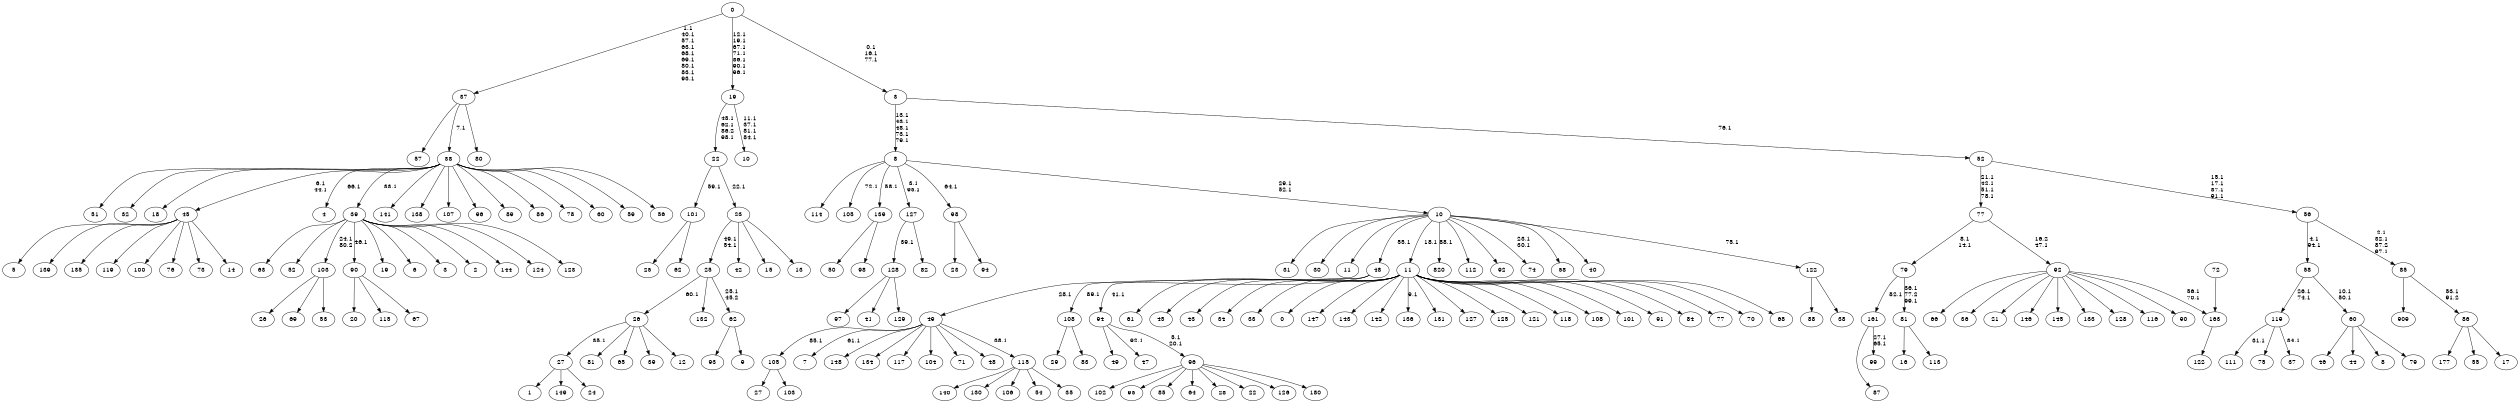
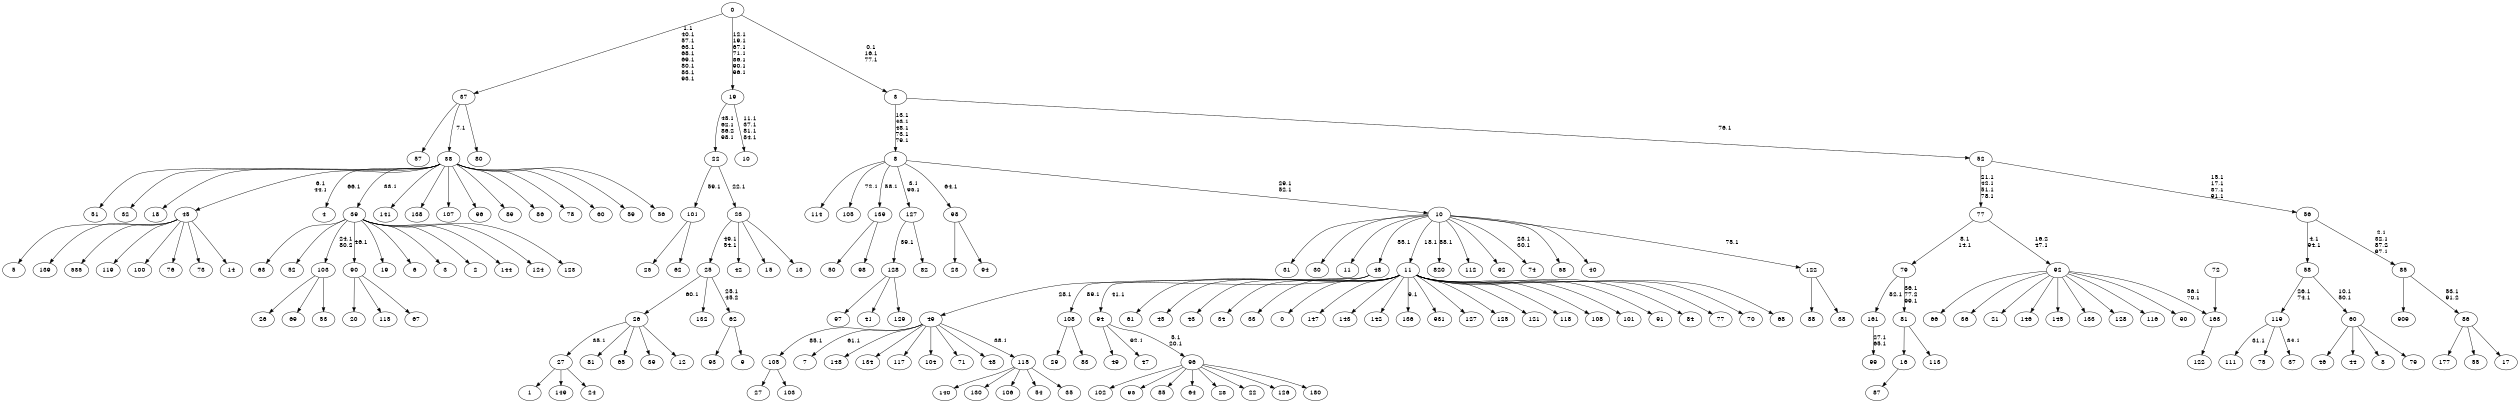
(77, 270) -> (77, 270)
(1440, 319) -> (1440, 319)
(1857, 355) -> (1892, 376)
